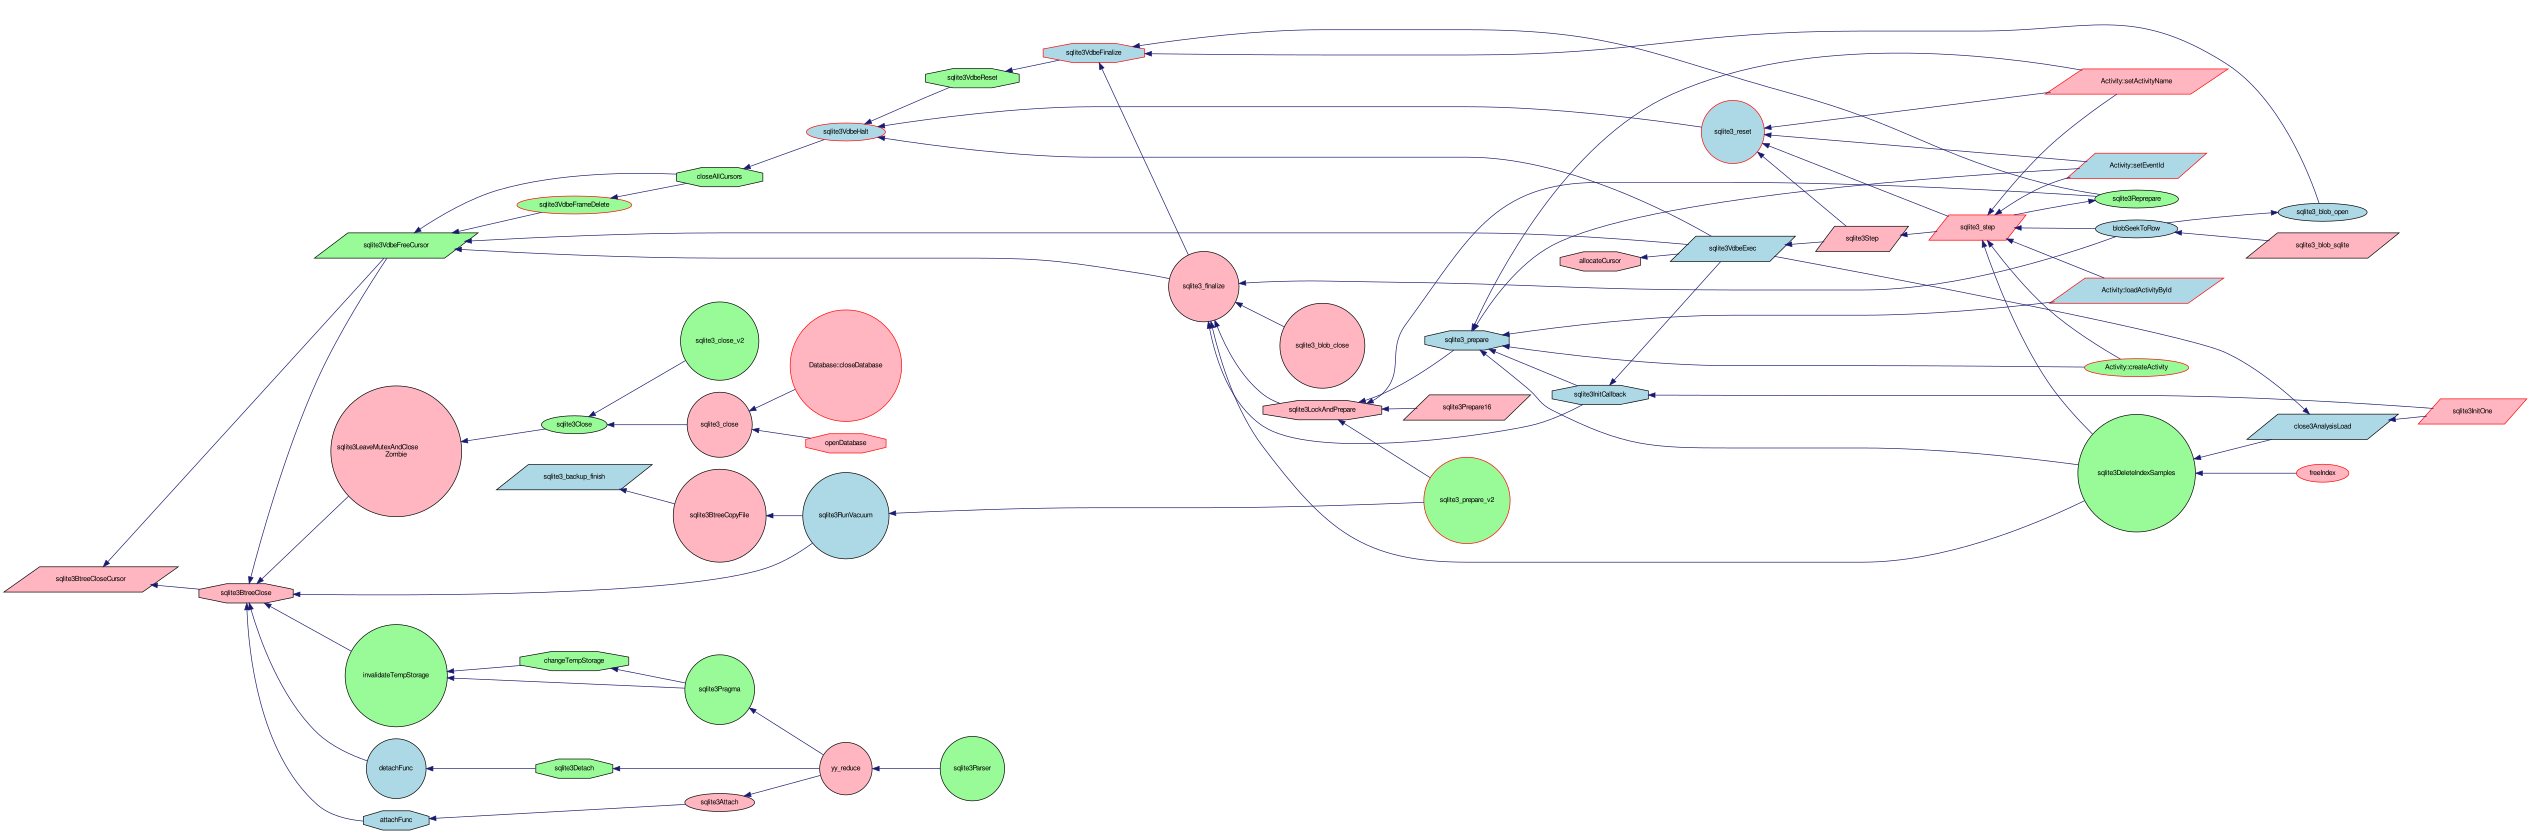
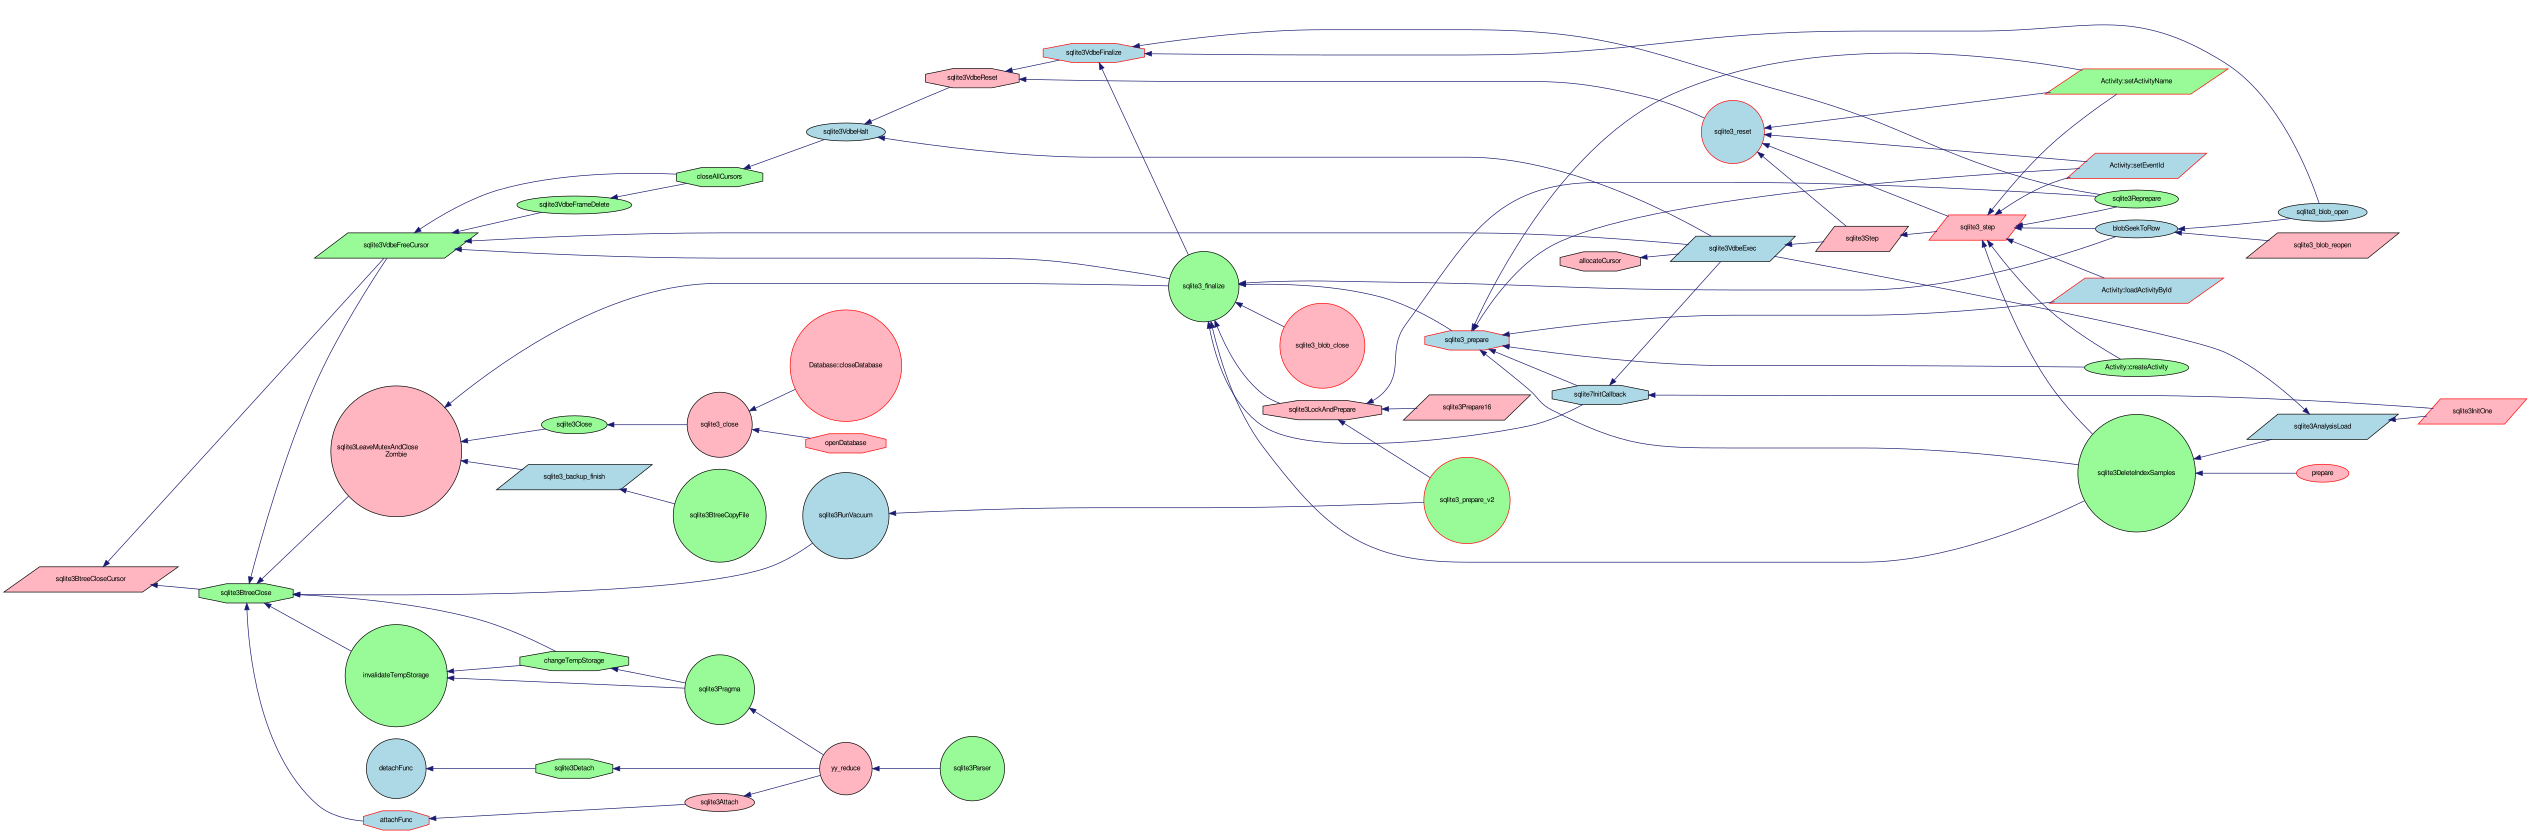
(972, 78) -> (972, 78)
(2137, 82) -> (2137, 82)
(1293, 107) -> (1368, 82)
(846, 132) -> (846, 132)
(574, 205) -> (574, 205)
(2051, 208) -> (2070, 216)
(2219, 217) -> (2238, 224)
(2323, 246) -> (2323, 246)
none -> (794, 283)
(1204, 287) -> (1204, 287)
(1467, 340) -> (1467, 340)
(720, 341) -> none
(1322, 346) -> (1322, 346)
(2137, 368) -> (2137, 368)
(1411, 379) -> (1353, 291)
(1600, 395) -> (1600, 395)
(2323, 427) -> (2323, 427)
none -> (496, 466)
(2323, 473) -> (2323, 473)
(720, 516) -> (720, 516)
(788, 516) -> none
(246, 593) -> (246, 593)
(291, 700) -> (431, 609)
(396, 820) -> (396, 820)
